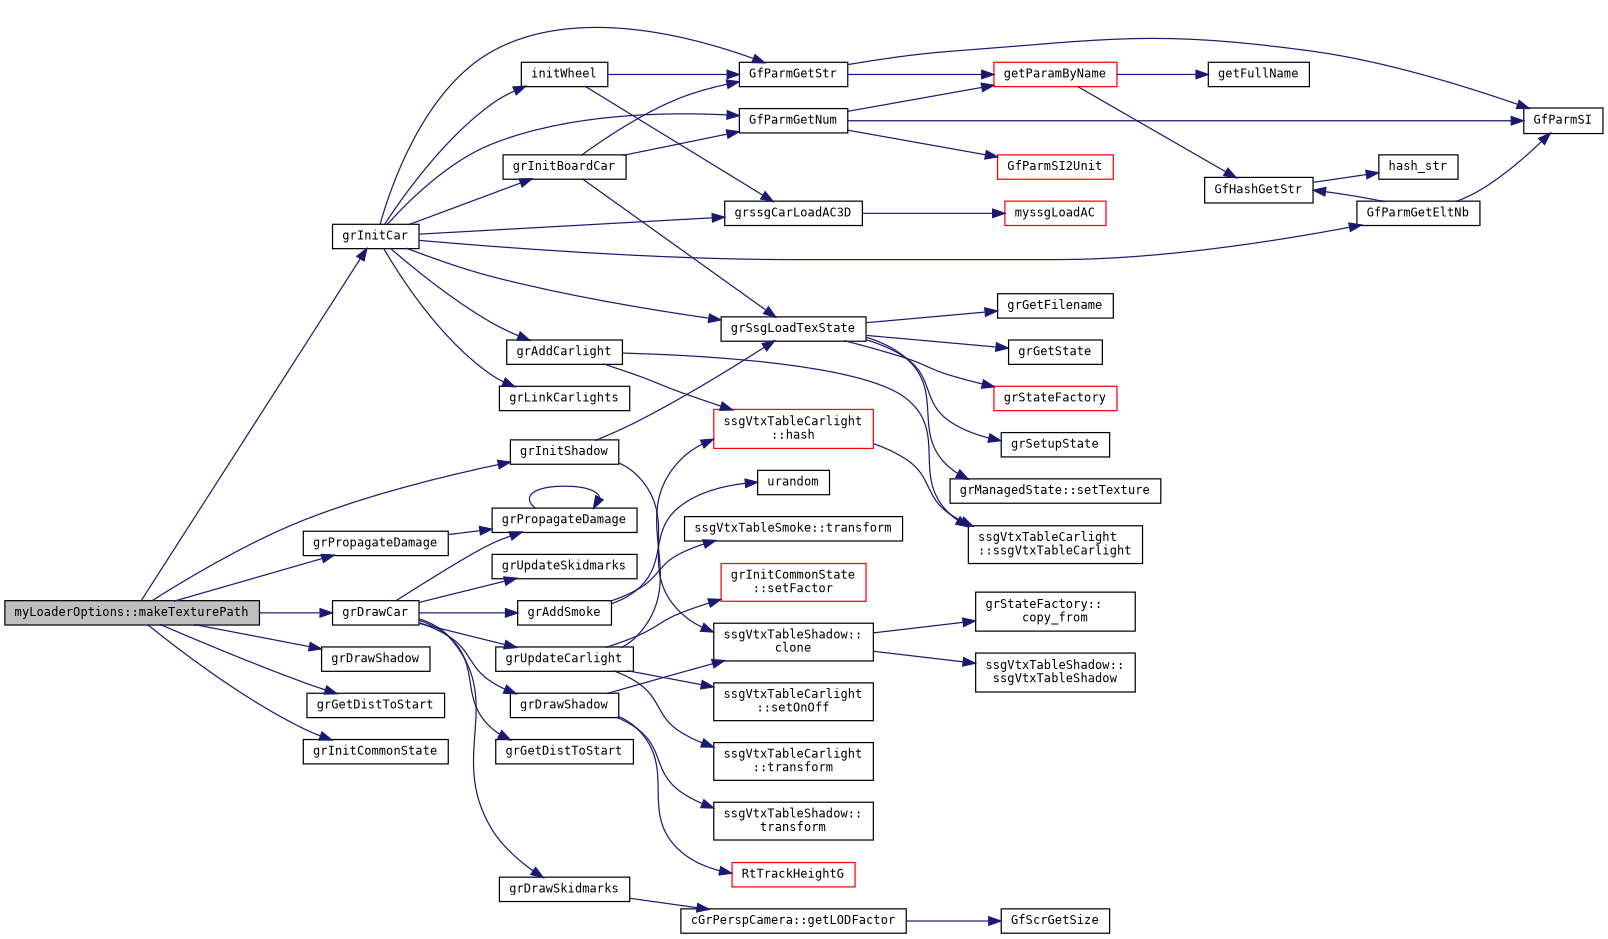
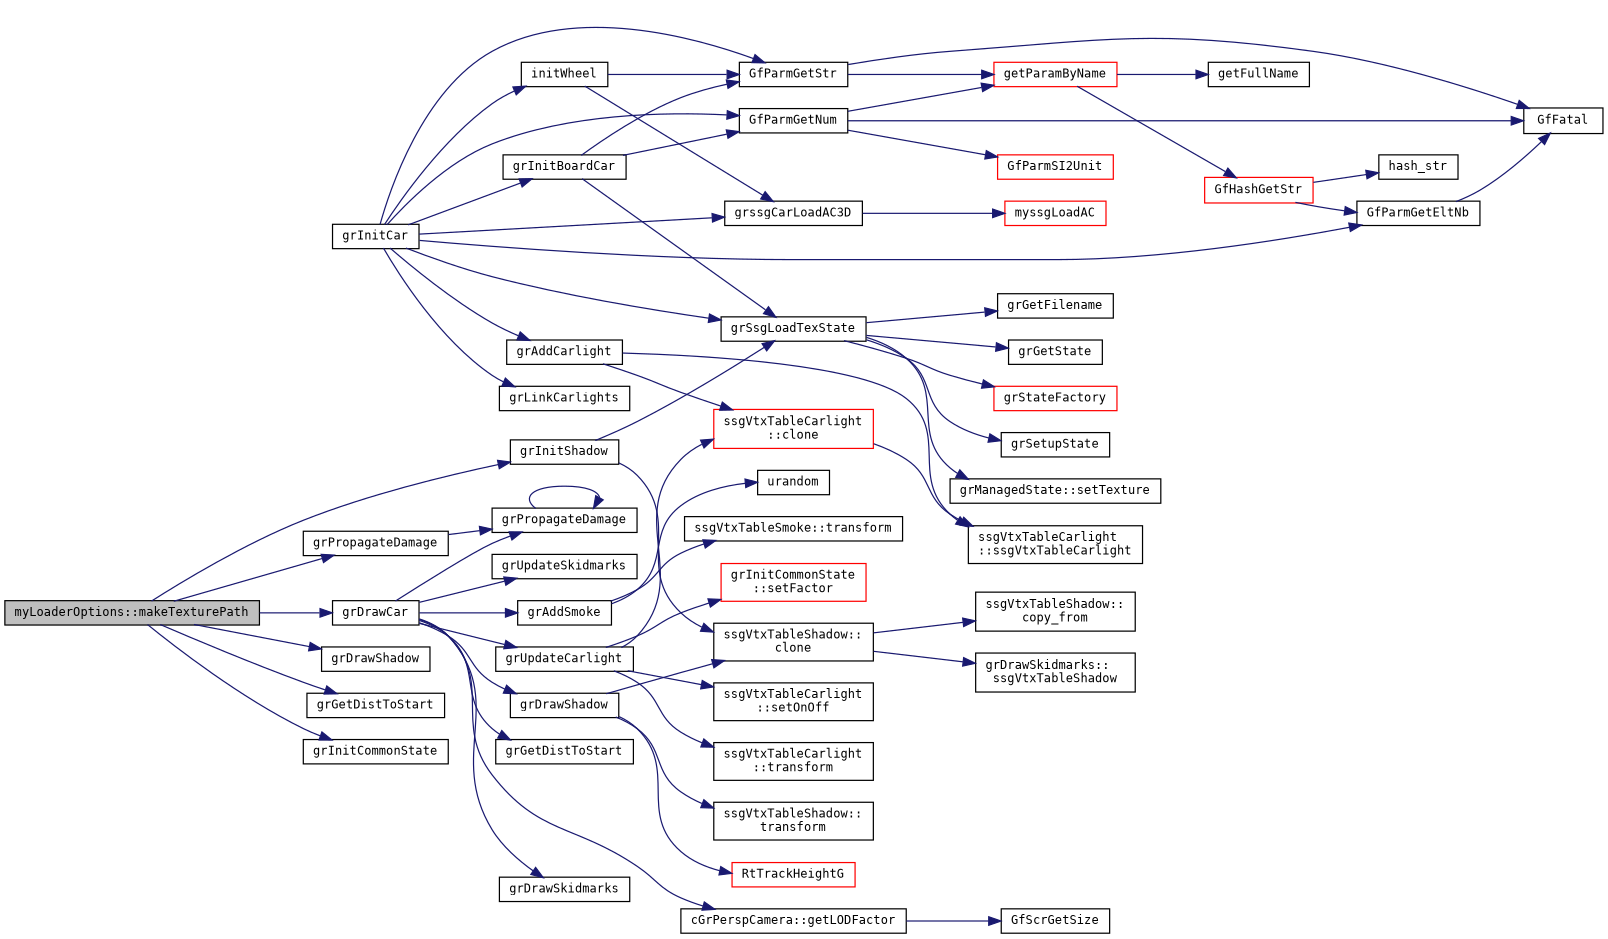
(1563, 121) -> (1563, 121)
(1259, 190) -> (1259, 190)
(1355, 196) -> (1320, 207)
(794, 429) -> (794, 429)
(251, 430) -> none
(1055, 612) -> (1055, 612)
(1055, 673) -> (1055, 673)
(664, 903) -> (515, 800)
